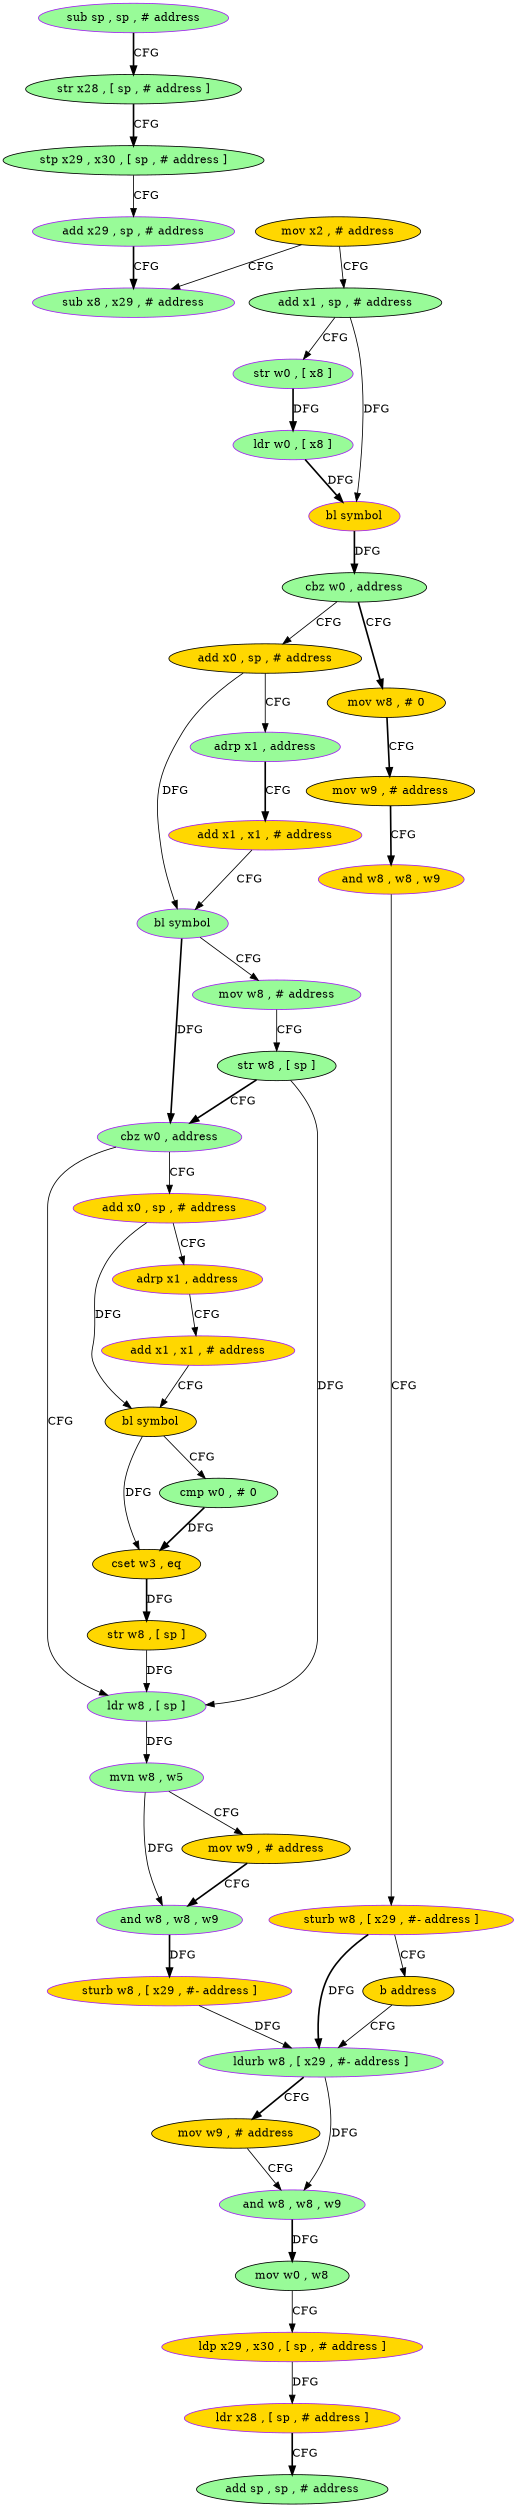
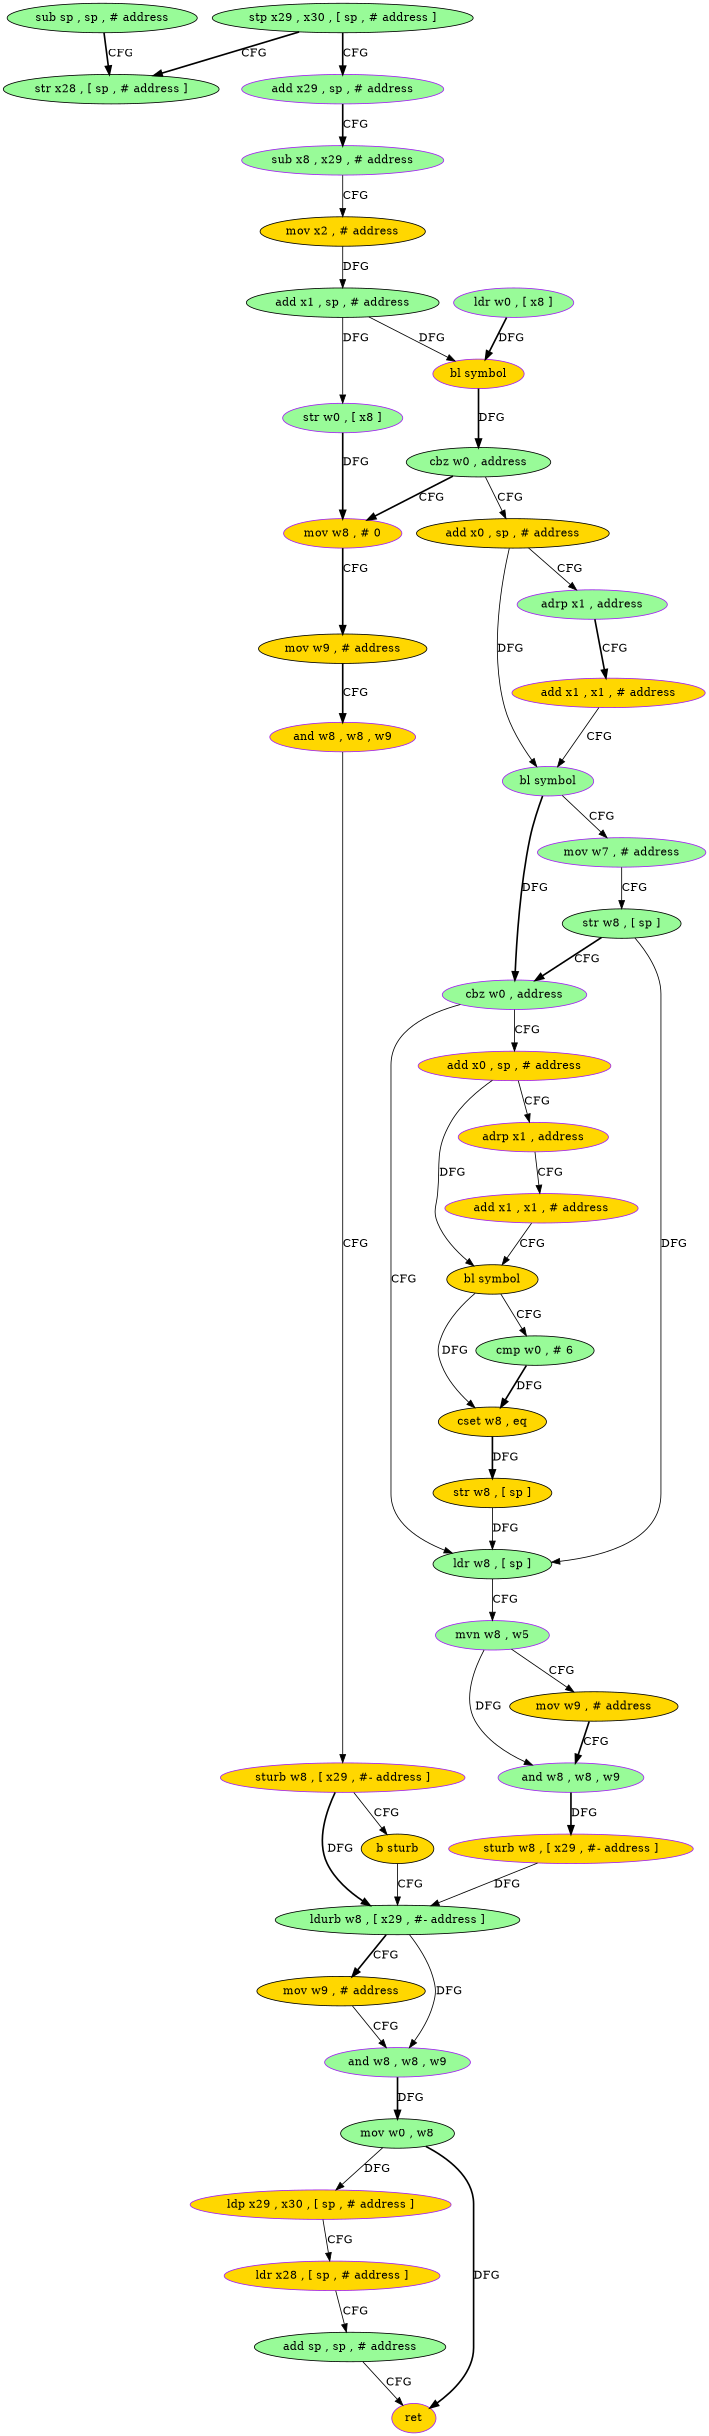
(134, 18) -> (102, 18)
(134, 121) -> (230, 53)
(134, 192) -> (343, 49)
(240, 266) -> (343, 192)
(356, 267) -> (356, 267)
(336, 338) -> (356, 338)
(293, 405) -> (343, 471)
(386, 703) -> (343, 533)
(277, 995) -> (622, 852)
(219, 1493) -> (535, 1351)
(147, 1564) -> (492, 1422)
(147, 1706) -> (492, 1564)
(160, 1742) -> (506, 1600)
(408, 1991) -> (398, 1849)
(321, 2062) -> (398, 1920)
(305, 2311) -> (377, 2169)
(306, 2383) -> (340, 2240)
none -> (414, 2418)
(292, 2450) -> (340, 2307)
